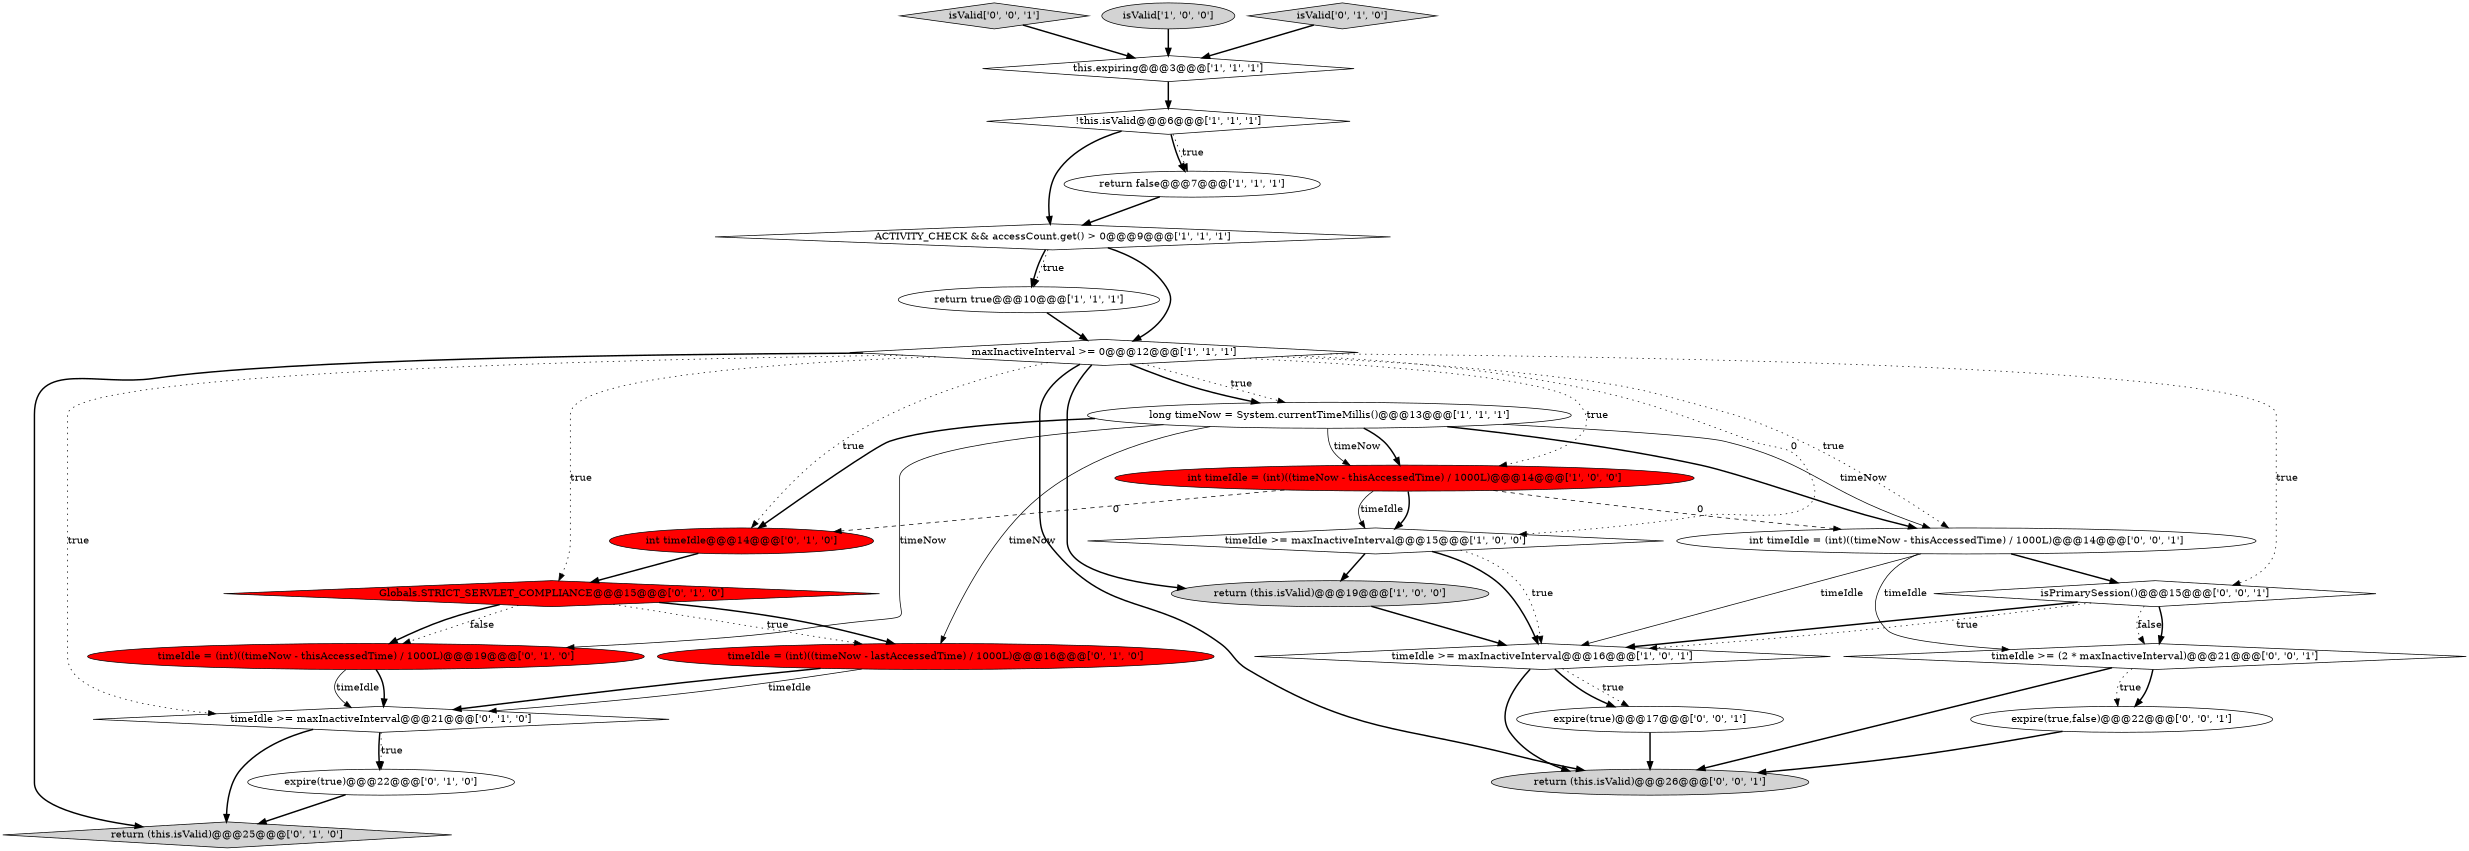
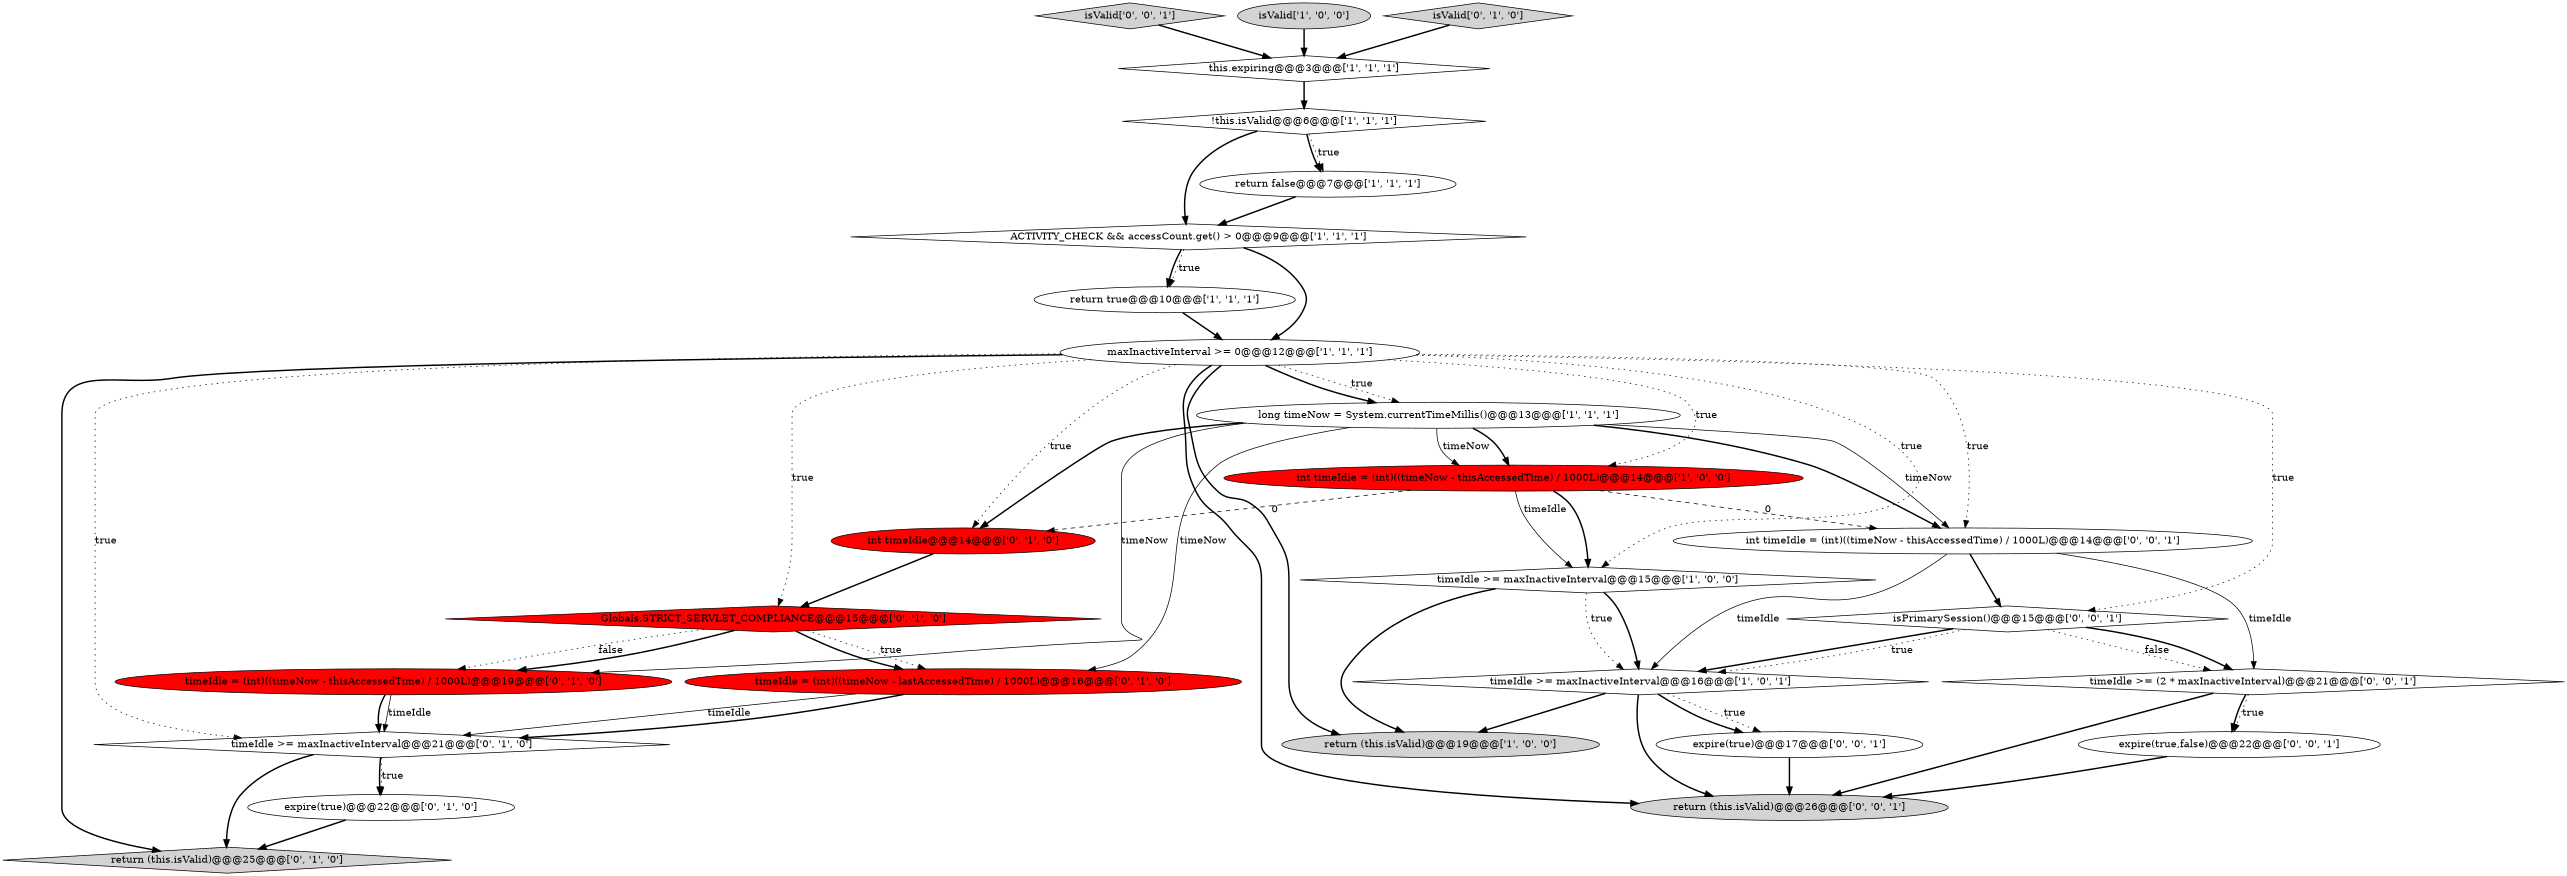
(1104, 352) -> (1240, 352)
(1795, 447) -> (1912, 447)
(1435, 625) -> (1546, 712)
